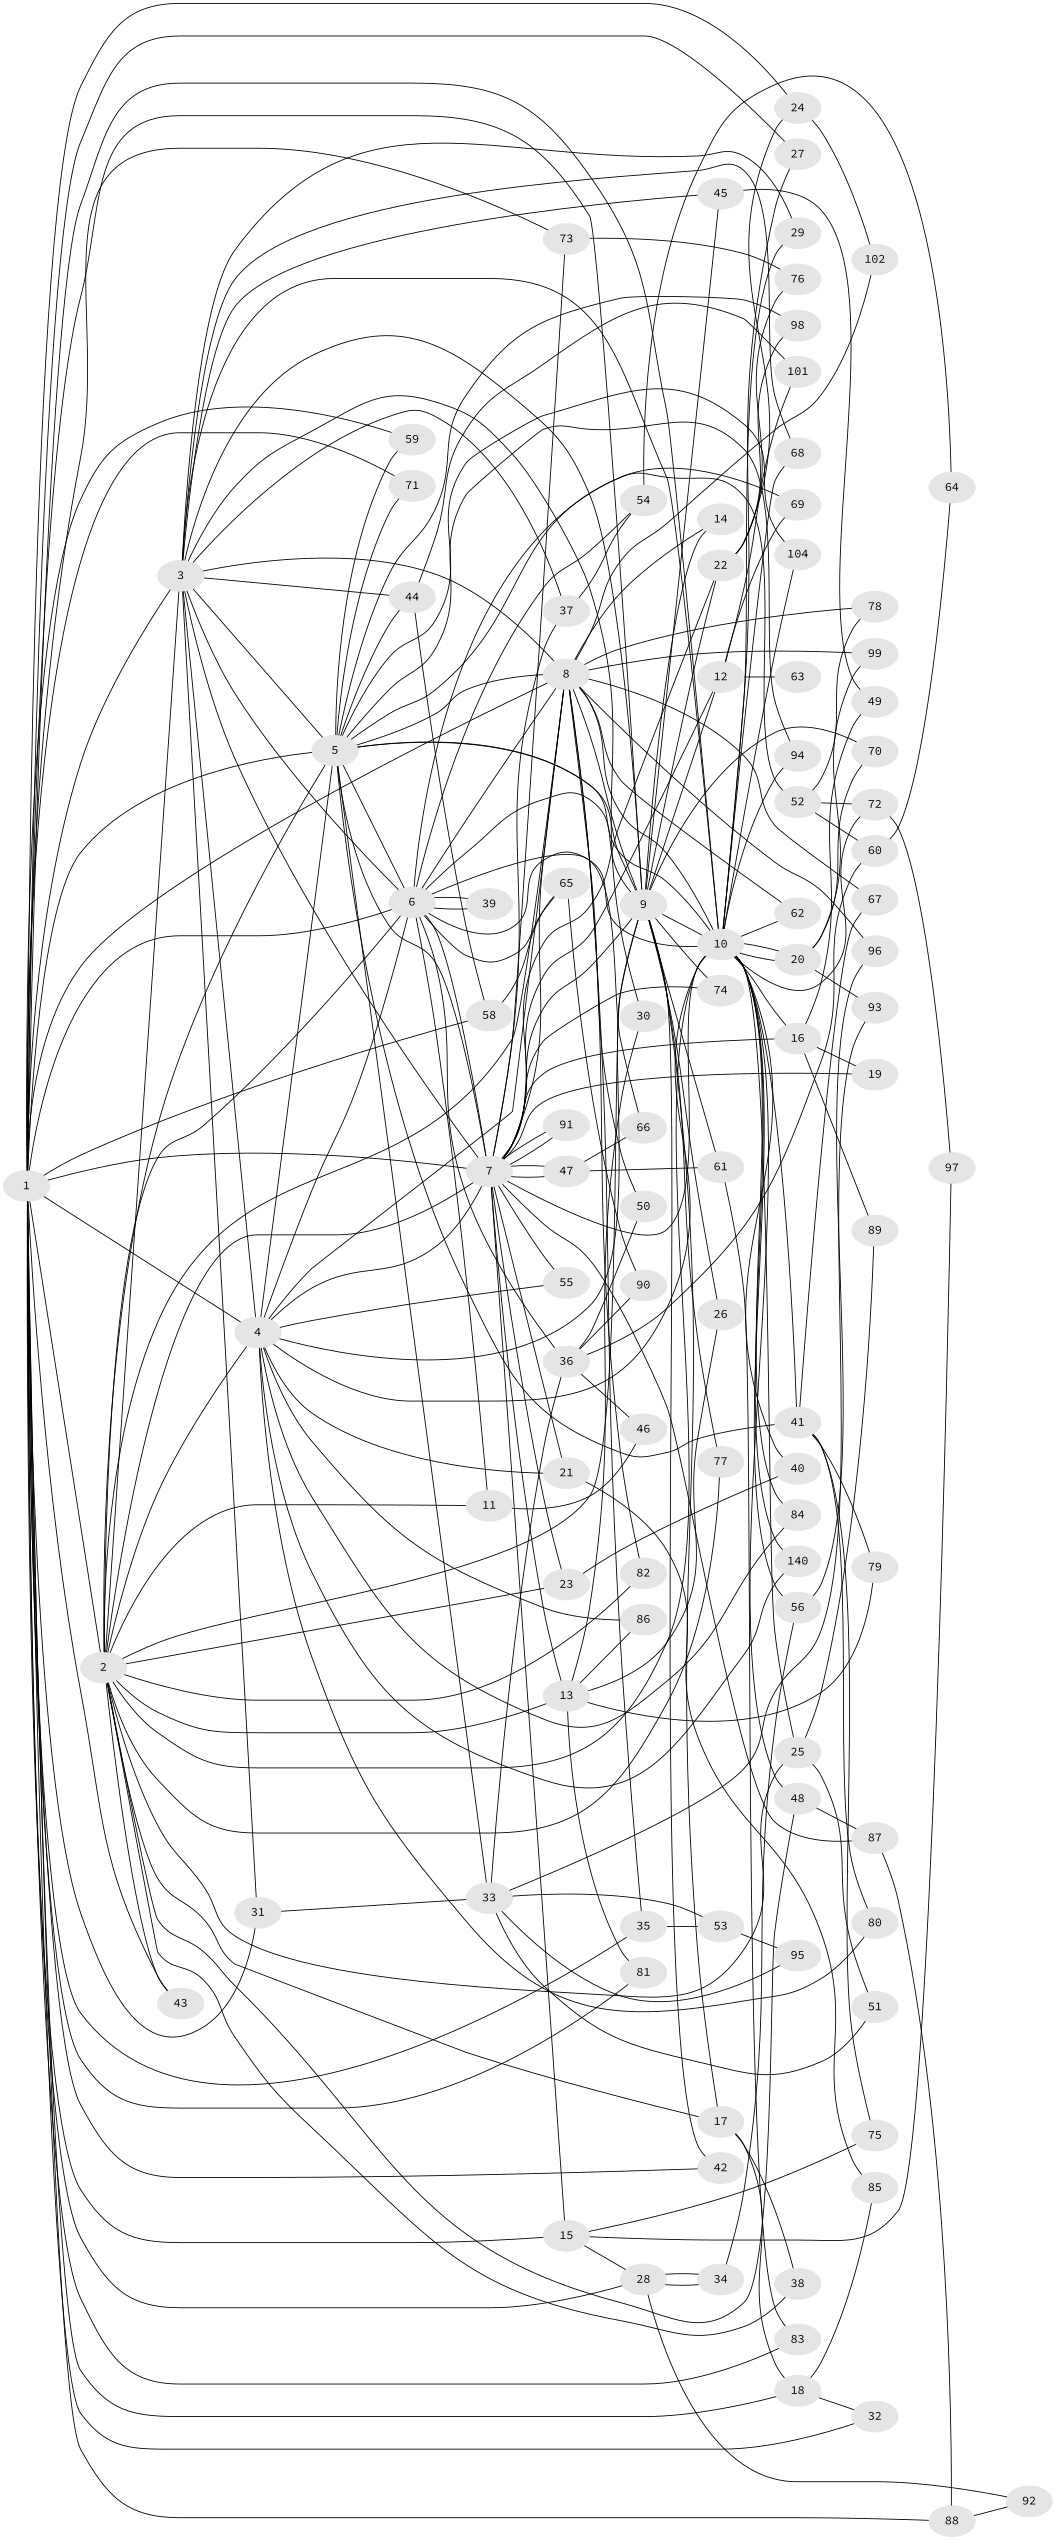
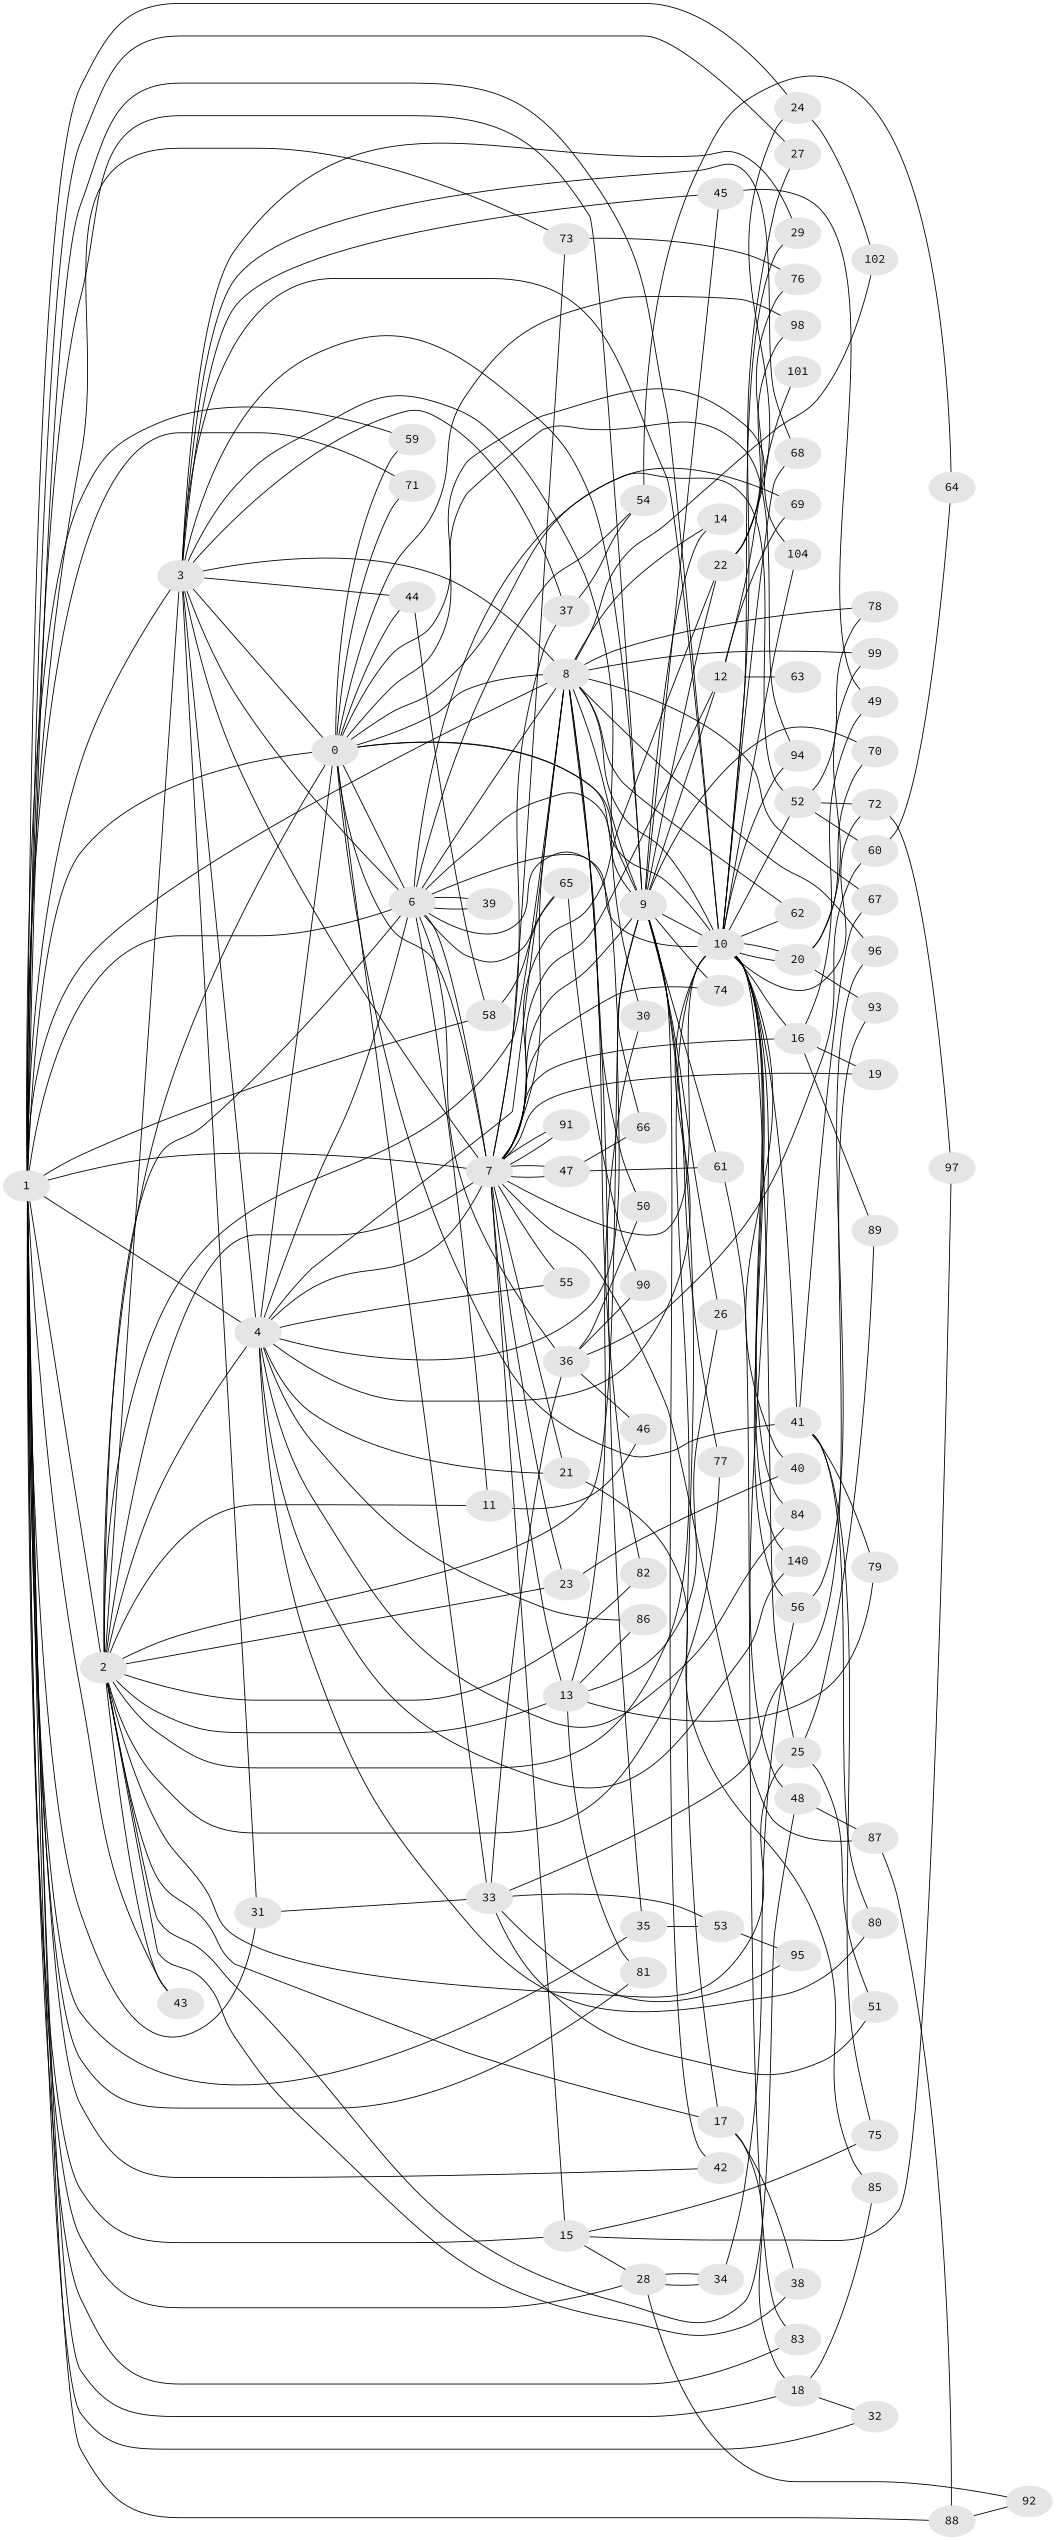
(548, 361) -> none
(335, 751) -> (335, 751)
none -> (759, 873)
